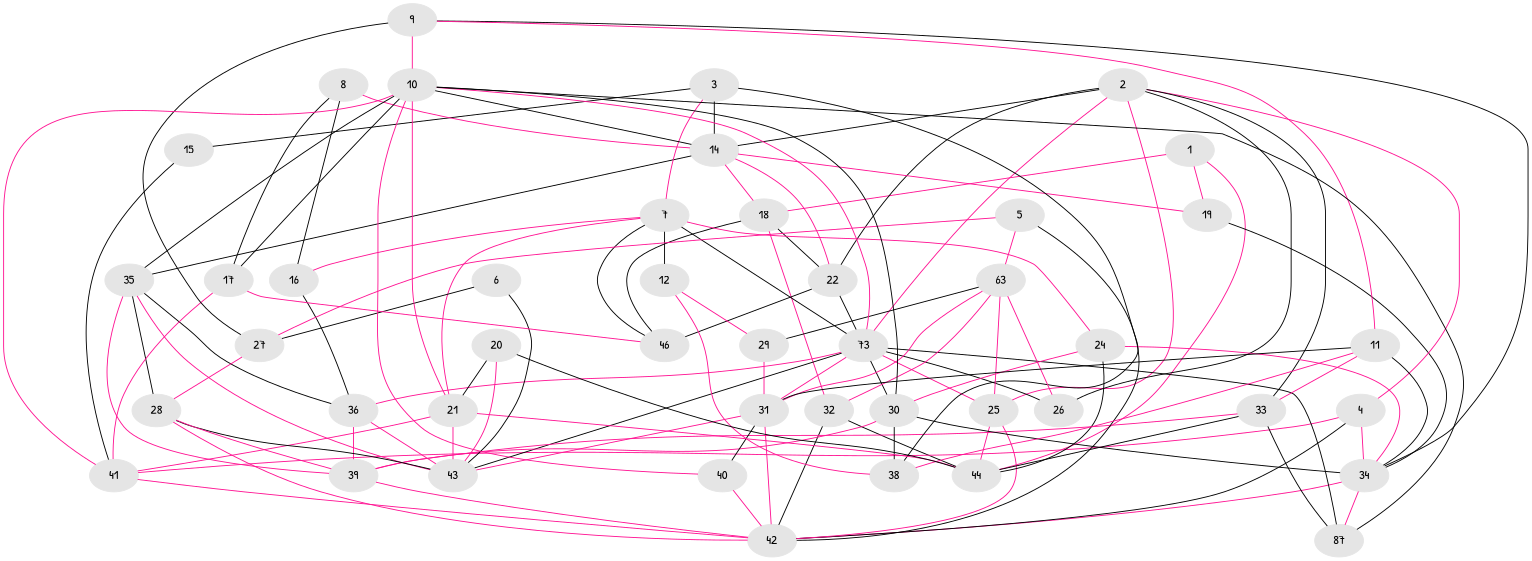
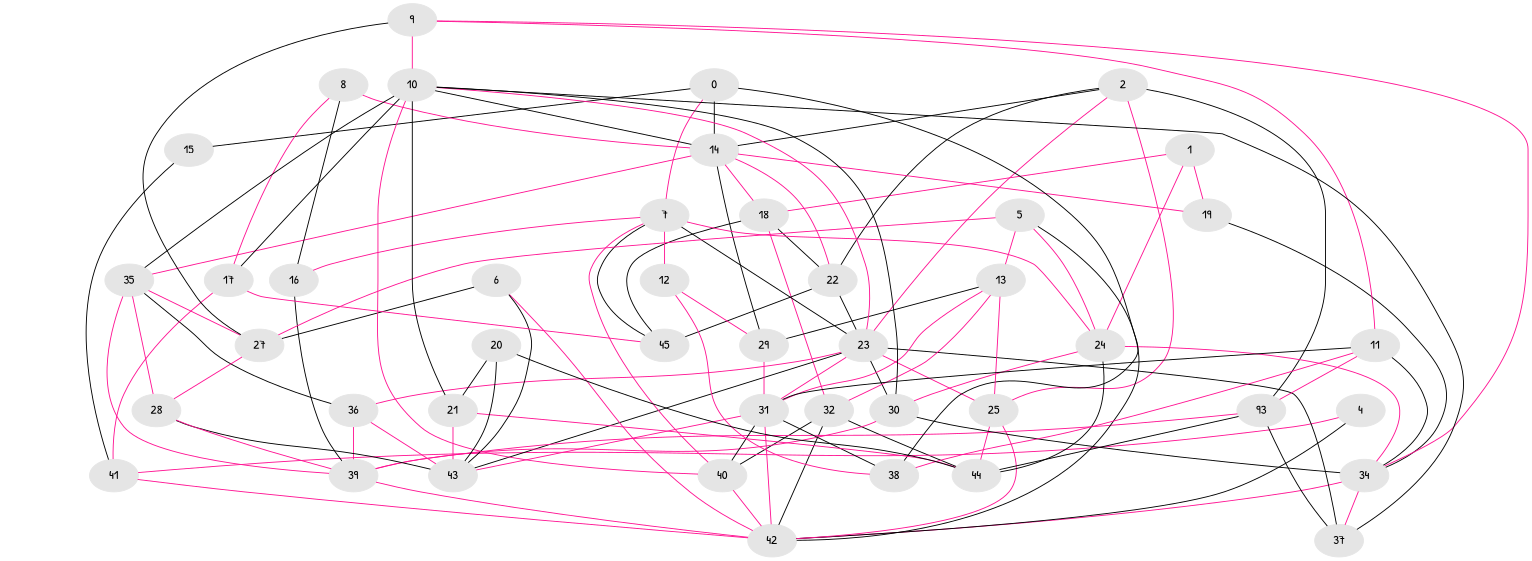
(1181, 55) -> (1181, 55)
(714, 85) -> (714, 85)
(31, 139) -> none
(279, 163) -> (279, 163)
(1416, 166) -> none
(422, 214) -> (422, 214)
none -> (736, 248)
(665, 250) -> (665, 250)
(484, 251) -> (613, 345)
(412, 258) -> (412, 258)
none -> (1070, 275)
(1001, 280) -> (1001, 280)
(1198, 337) -> (1145, 248)
(329, 344) -> (307, 382)
(143, 345) -> (143, 345)
(665, 345) -> (665, 345)
(863, 345) -> (863, 345)
(491, 409) -> (491, 409)
(1059, 410) -> none
(1261, 410) -> (1261, 410)
(265, 411) -> (197, 314)
(306, 442) -> none
none -> (776, 443)
(894, 443) -> (829, 443)
(1363, 443) -> none
(451, 520) -> (615, 417)
(1339, 541) -> (1339, 541)
